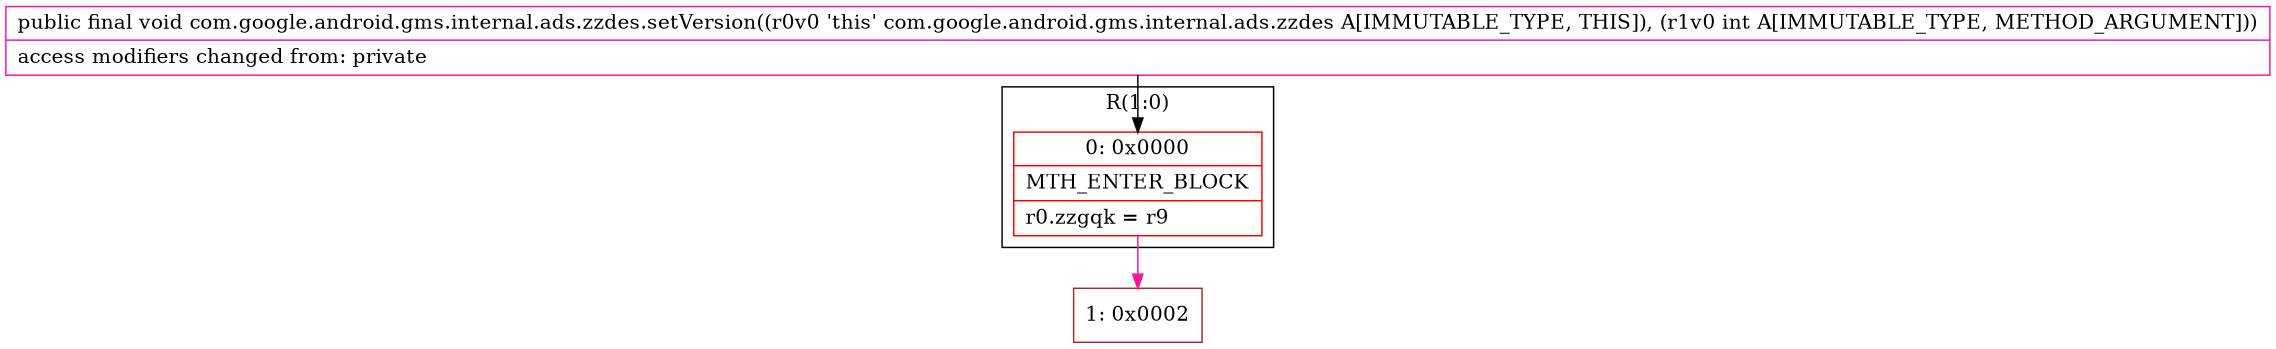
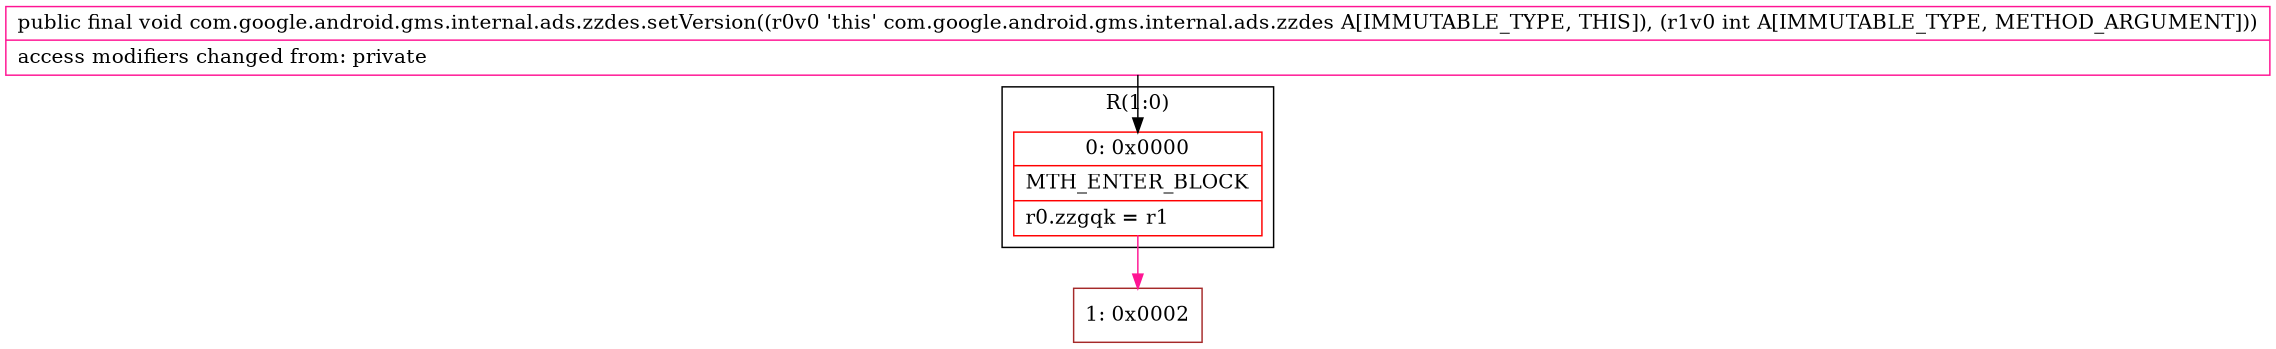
(1098, 217) -> (1098, 217)
